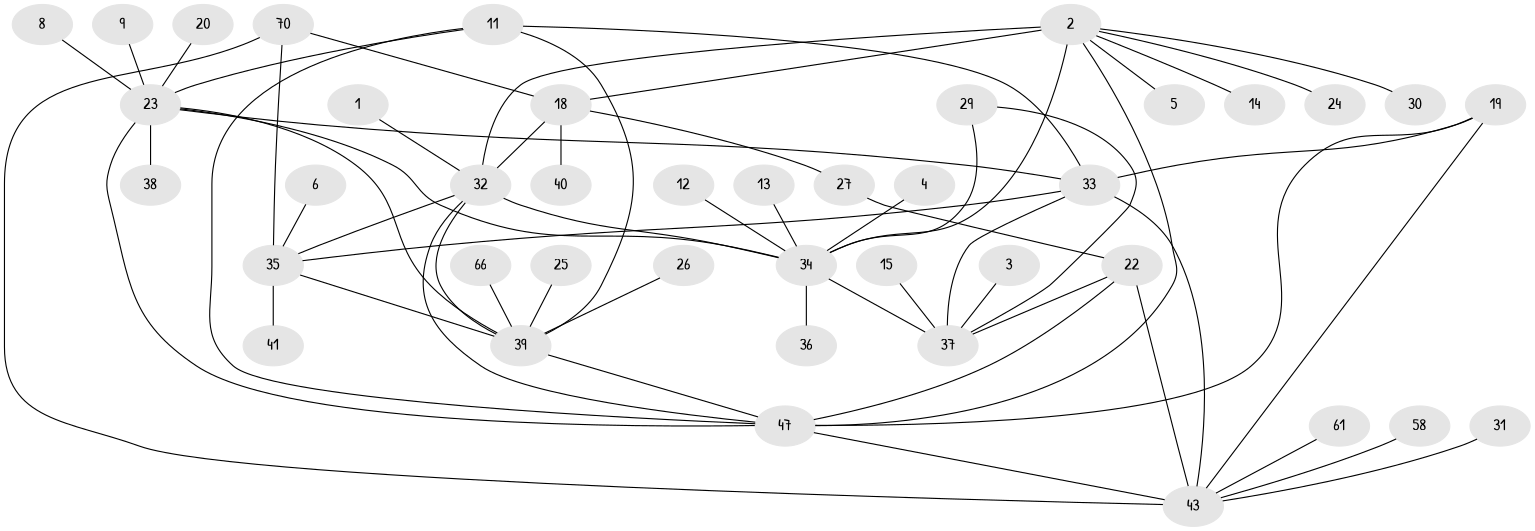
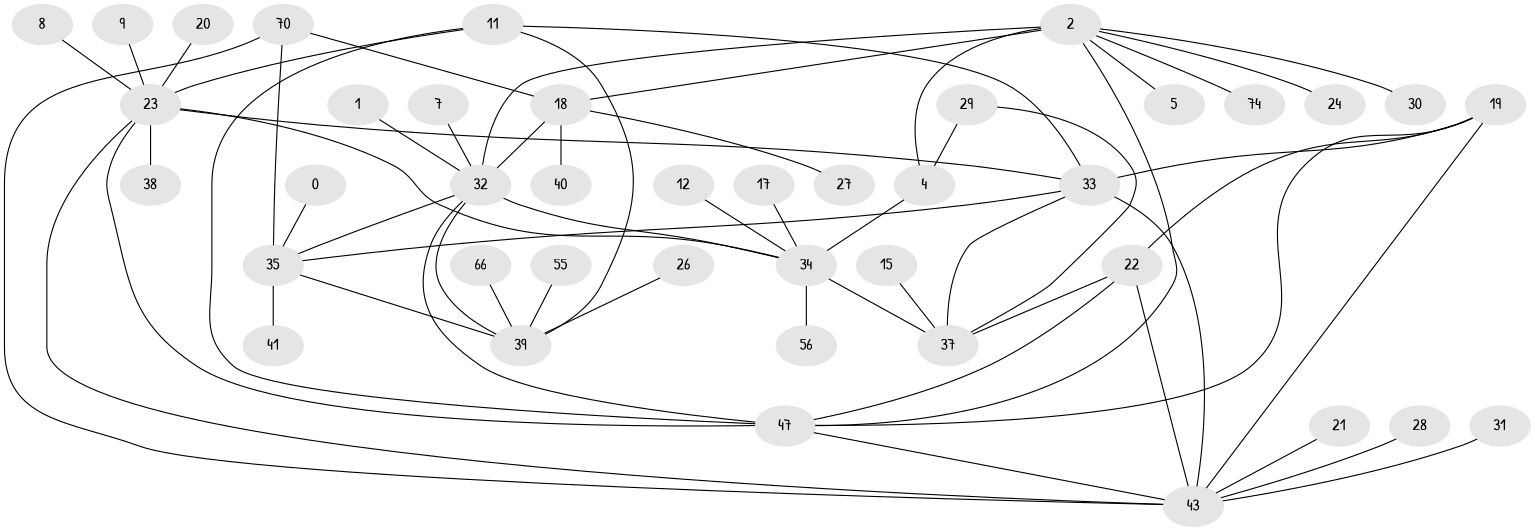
none -> (438, 105)
(1255, 105) -> (1255, 105)
(370, 178) -> (467, 459)
(316, 185) -> (316, 185)
(764, 185) -> (764, 185)
(971, 193) -> (946, 145)
(998, 193) -> (939, 71)
(979, 228) -> (1272, 161)
(561, 265) -> (561, 265)
(1009, 265) -> none
(806, 346) -> (806, 346)
(653, 386) -> none
(1339, 426) -> (1339, 426)
(1420, 426) -> (1420, 426)
